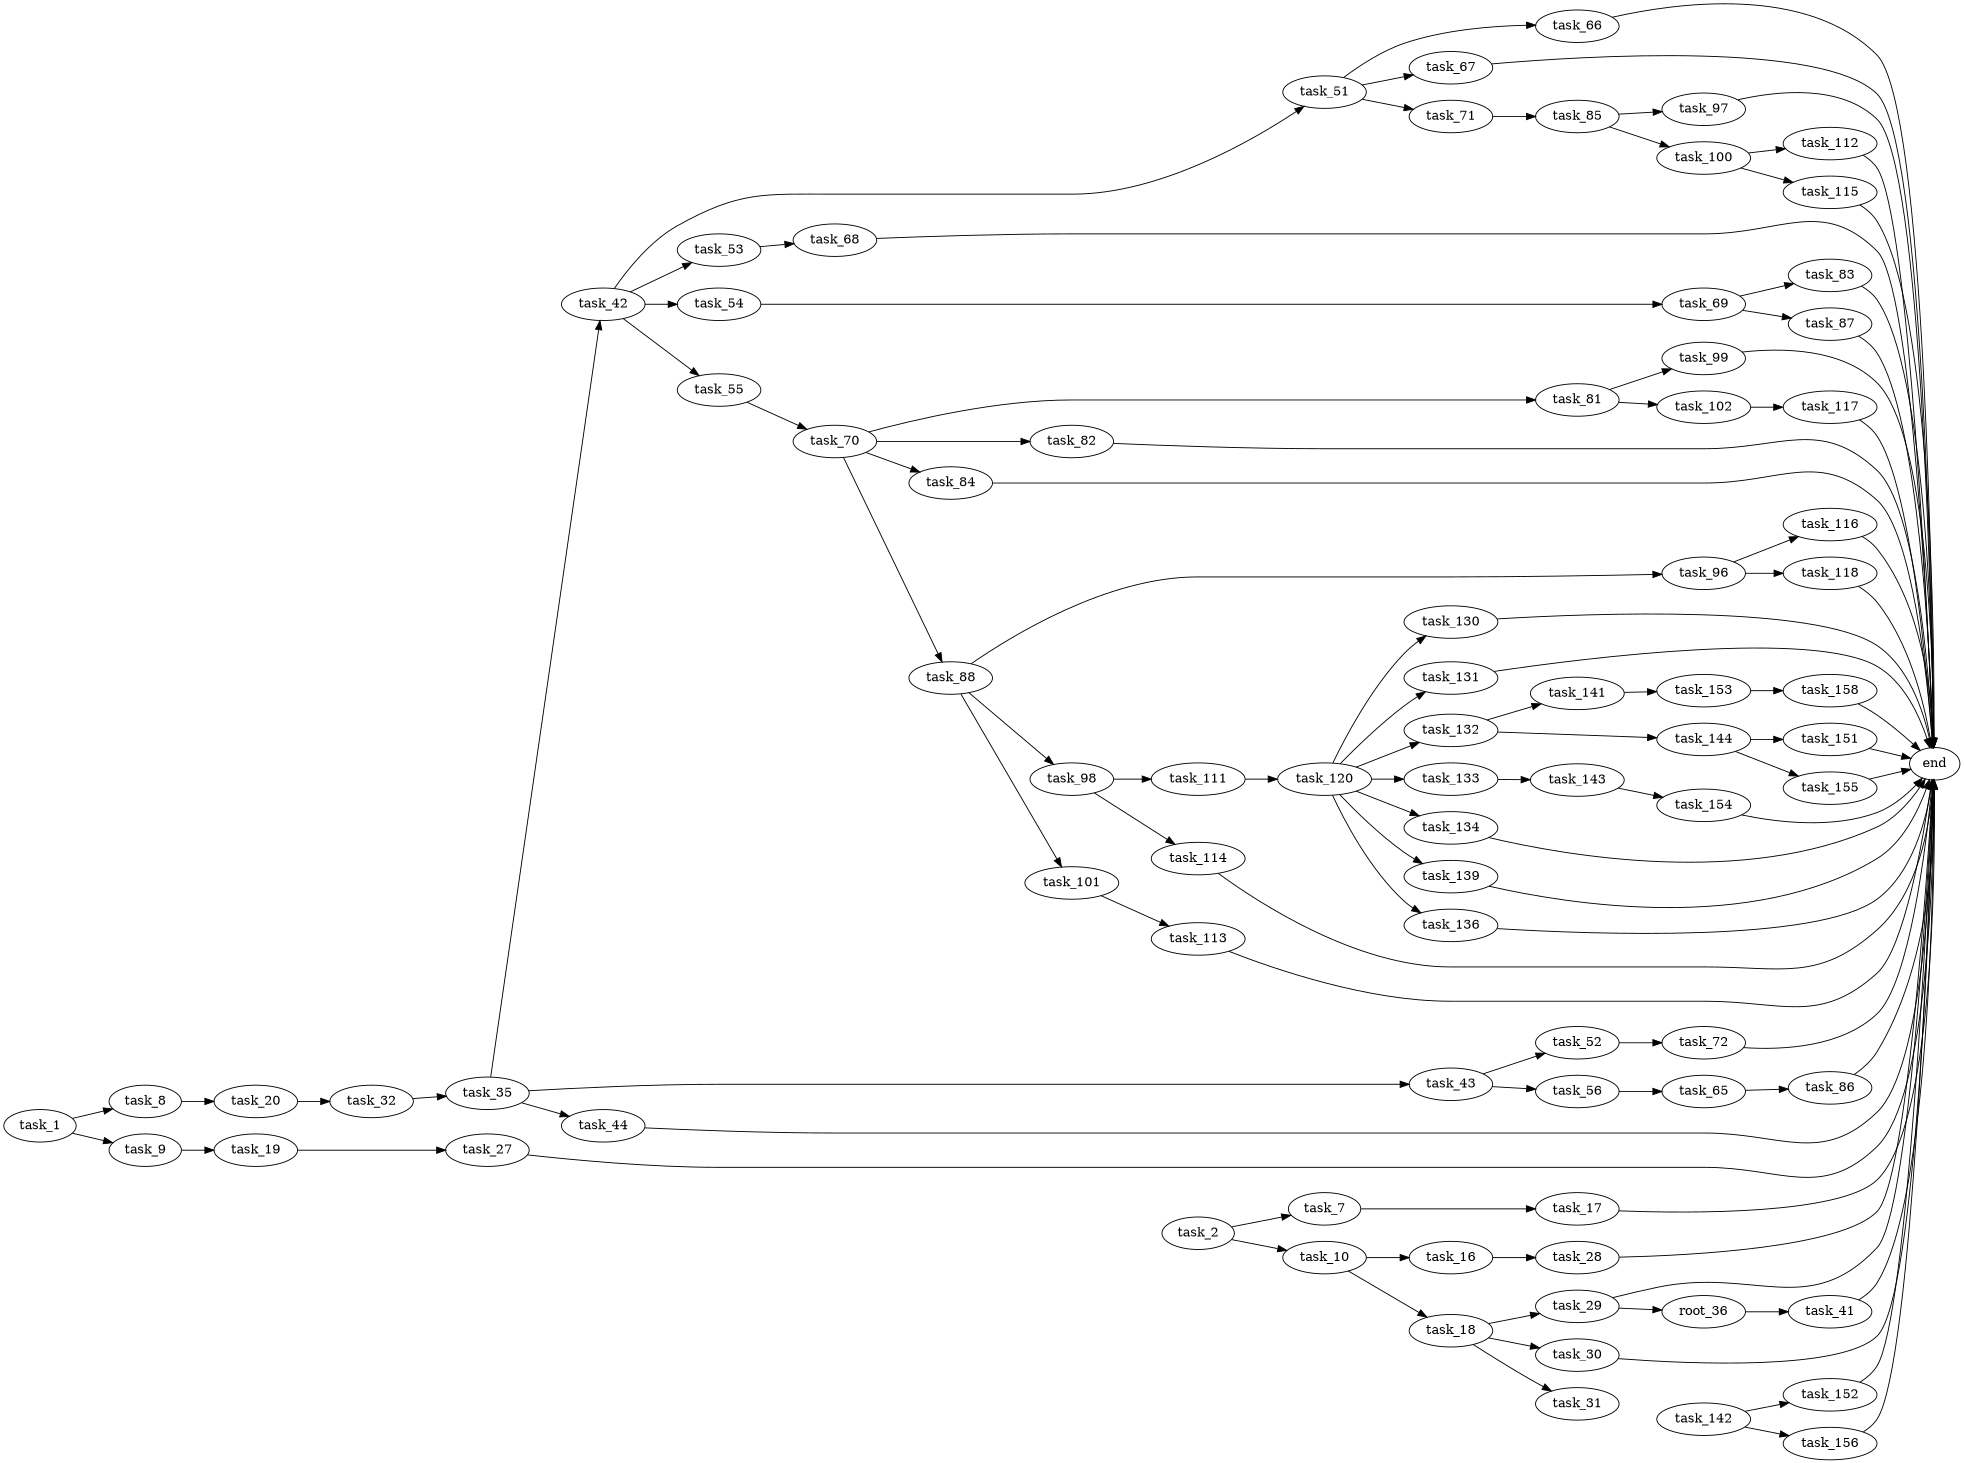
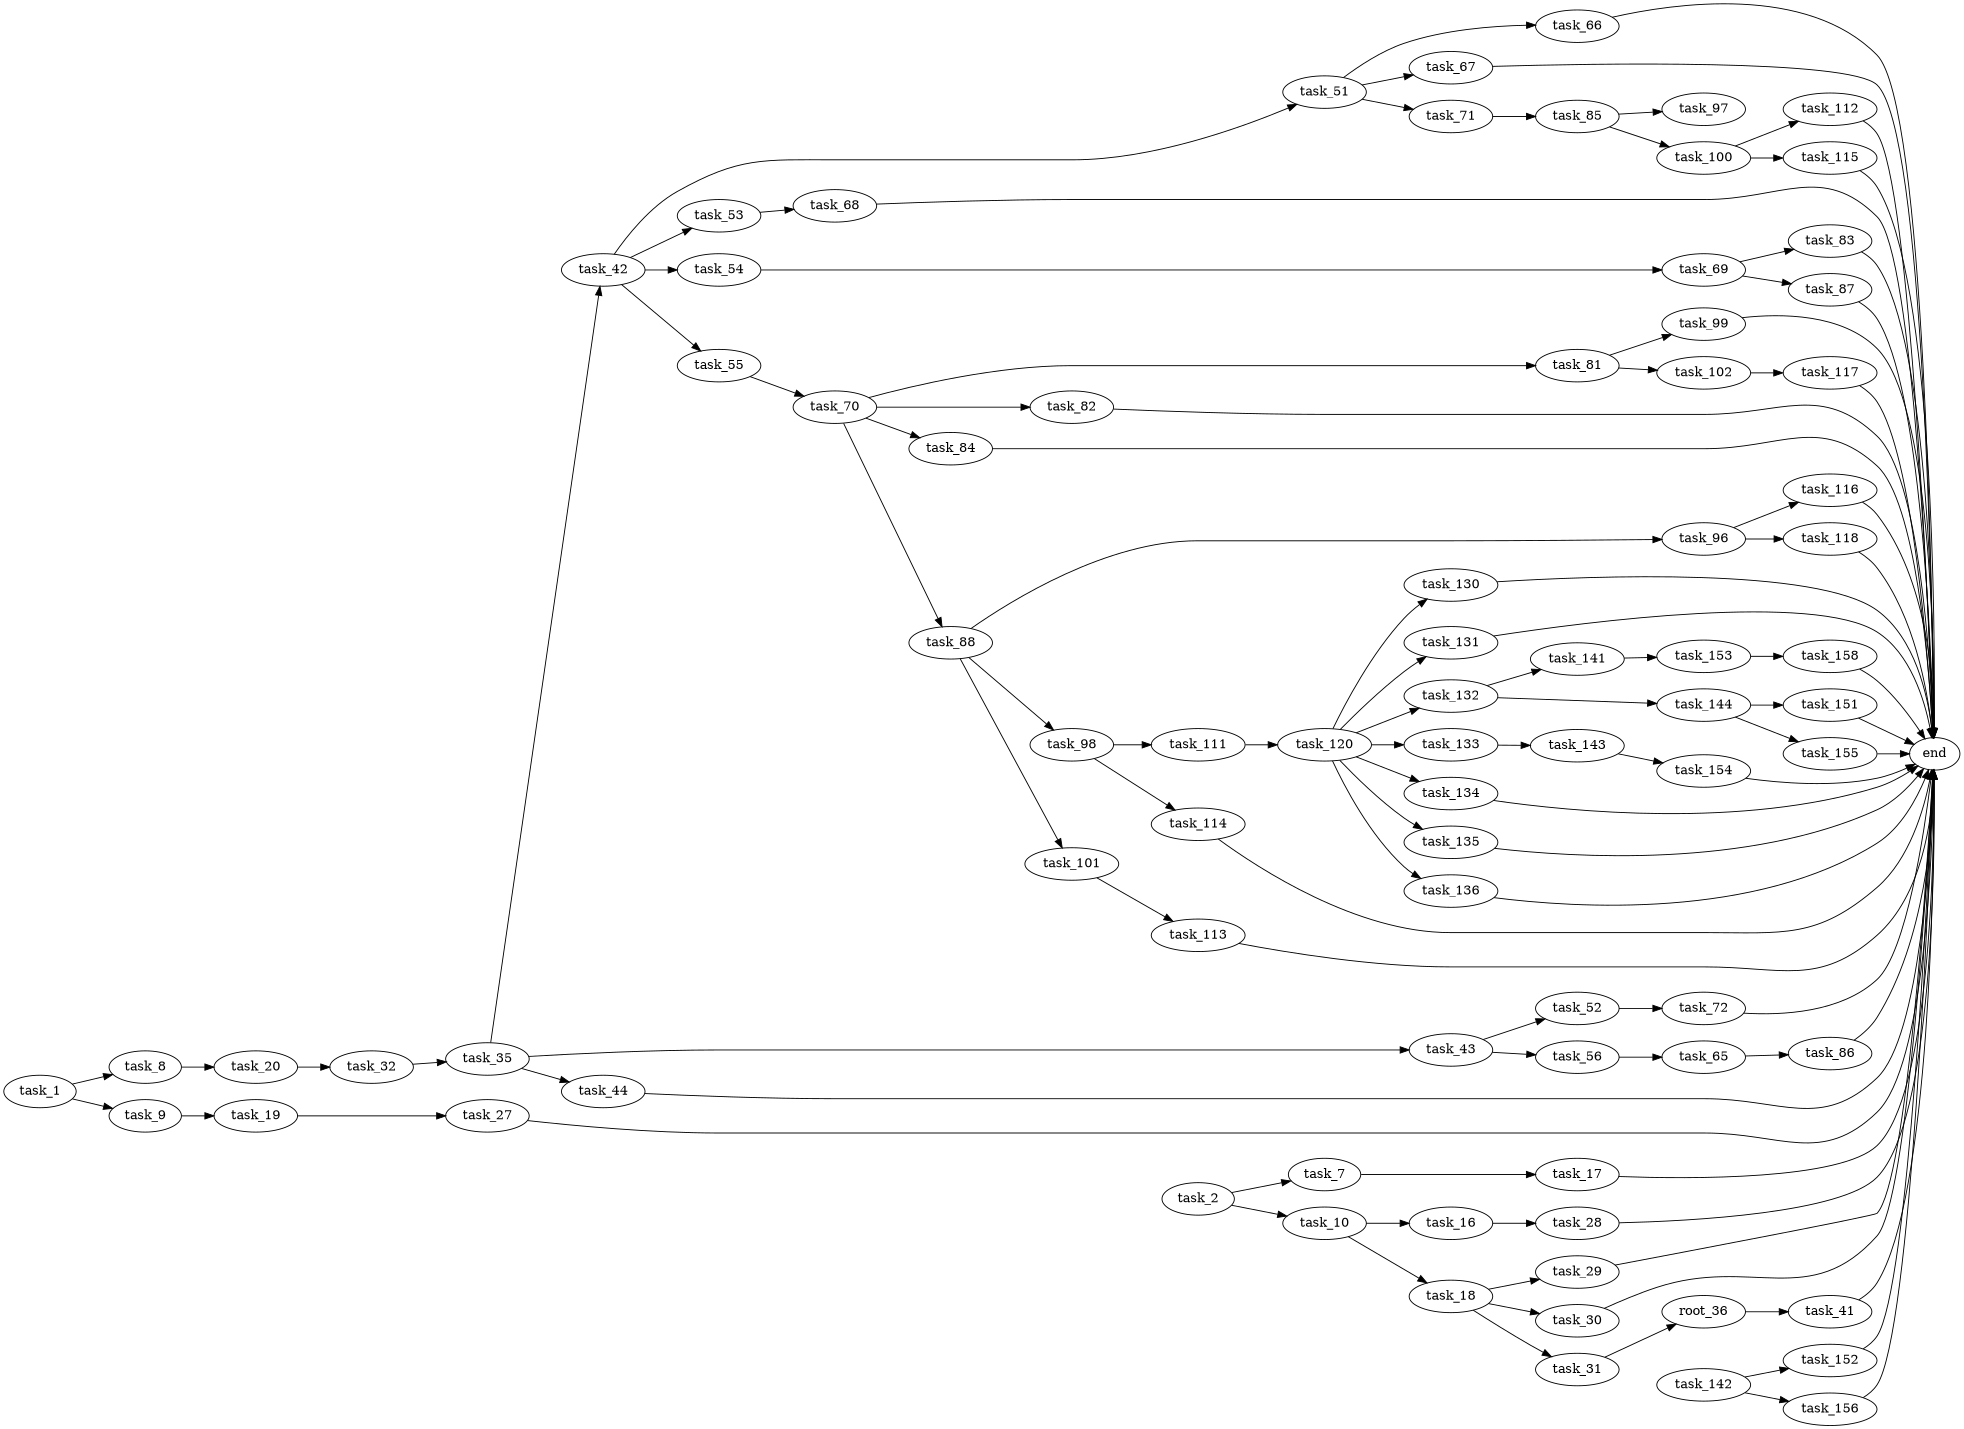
(1918, 353) -> none
(1451, 877) -> (1451, 842)
(1636, 1309) -> (1636, 1343)
